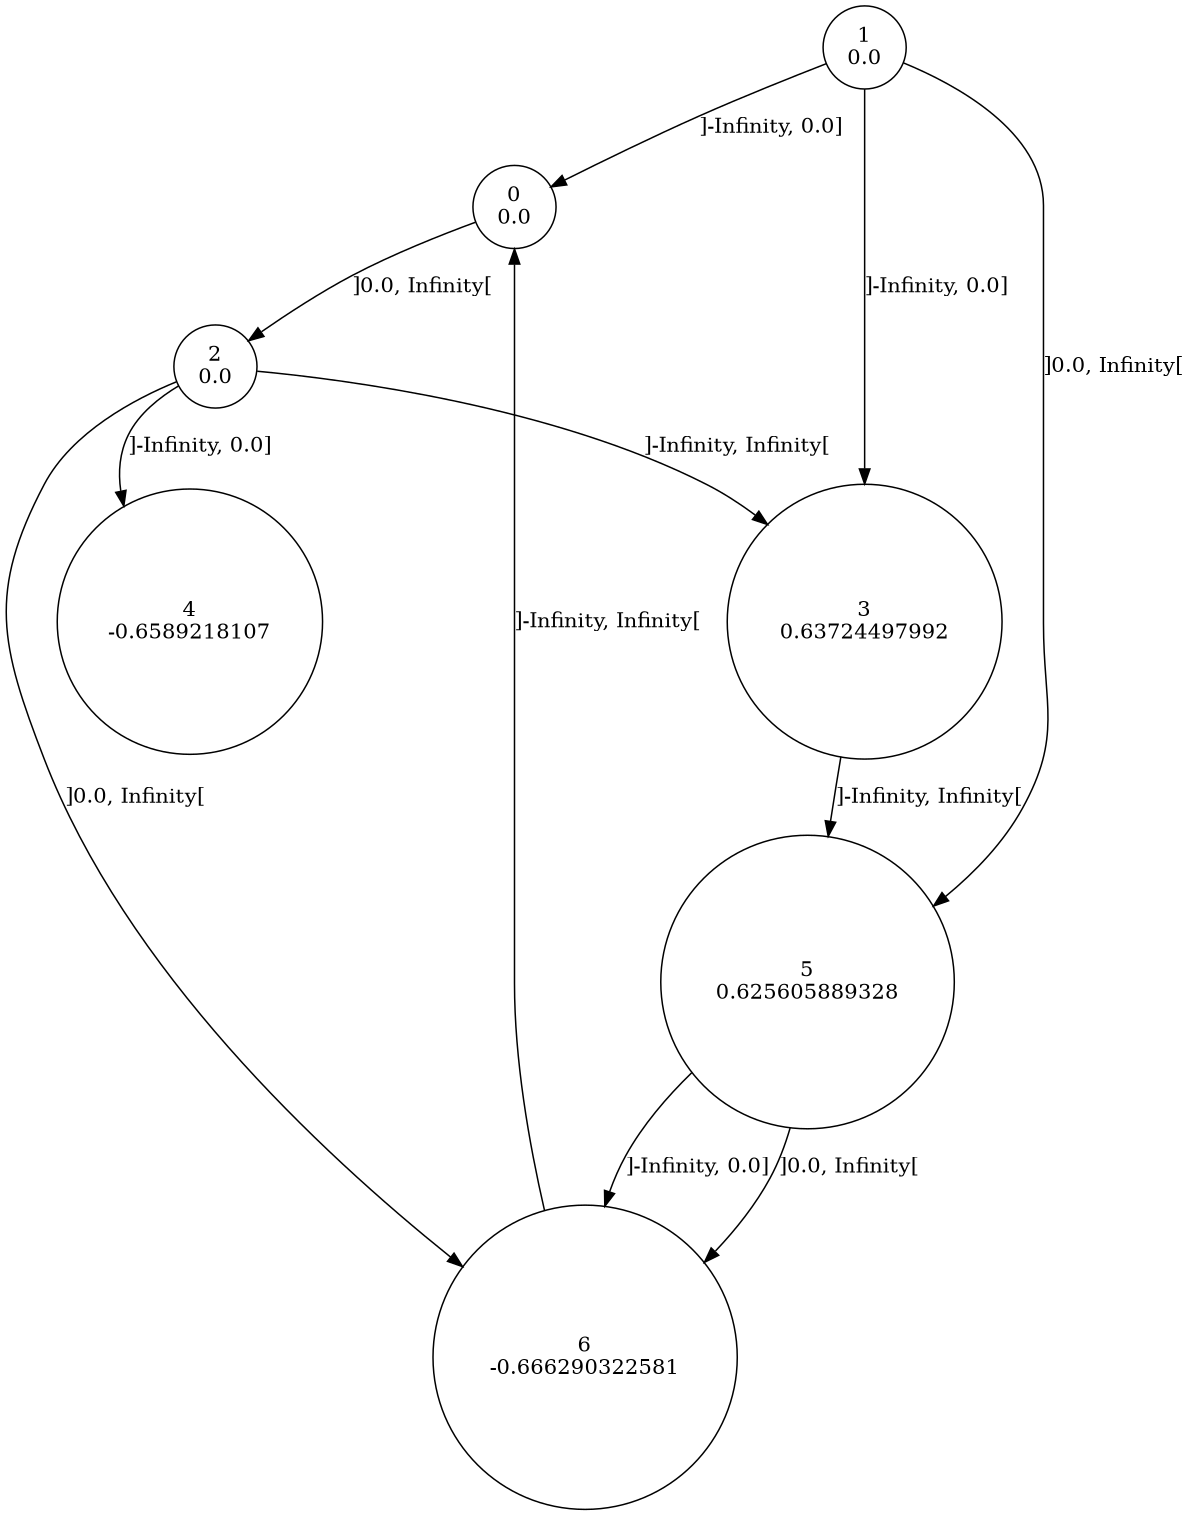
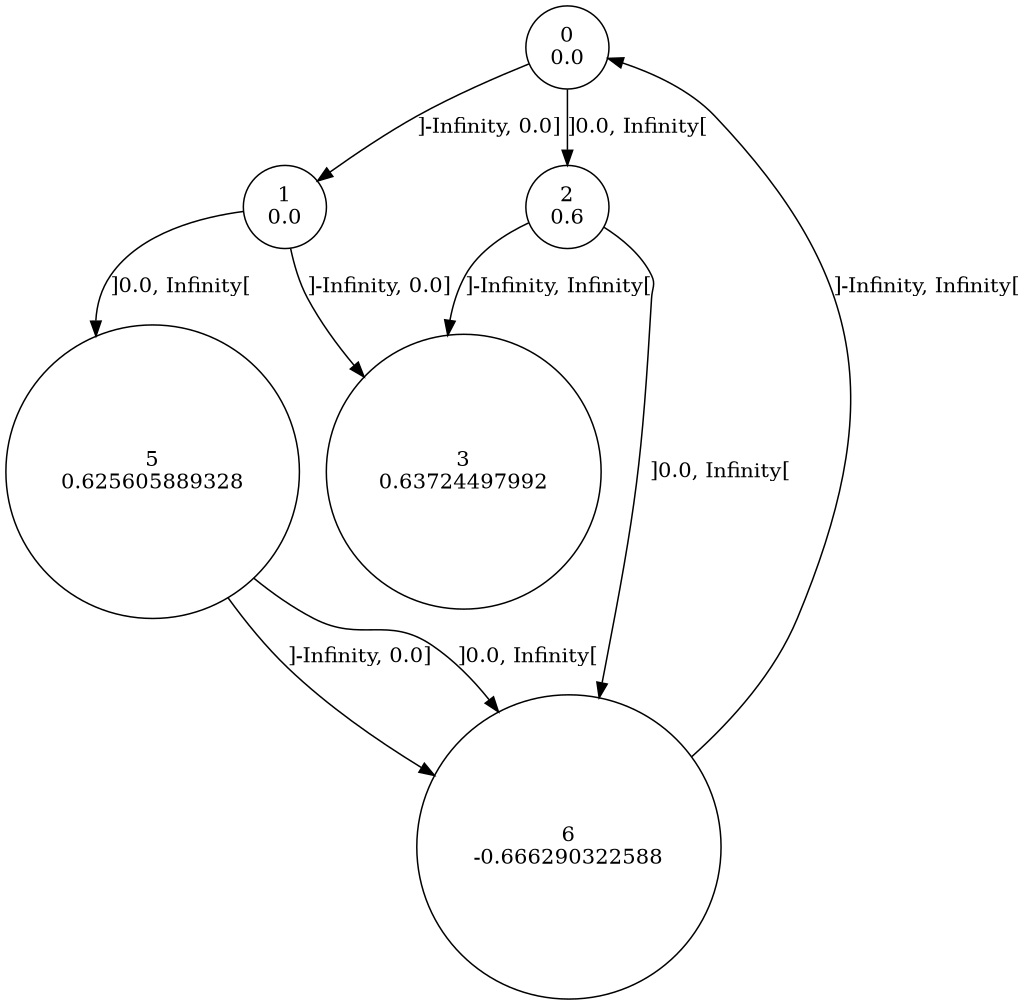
(694, 118) -> (426, 111)
(215, 367) -> (567, 207)
(190, 622) -> none
(836, 789) -> none
(585, 1357) -> (569, 847)
